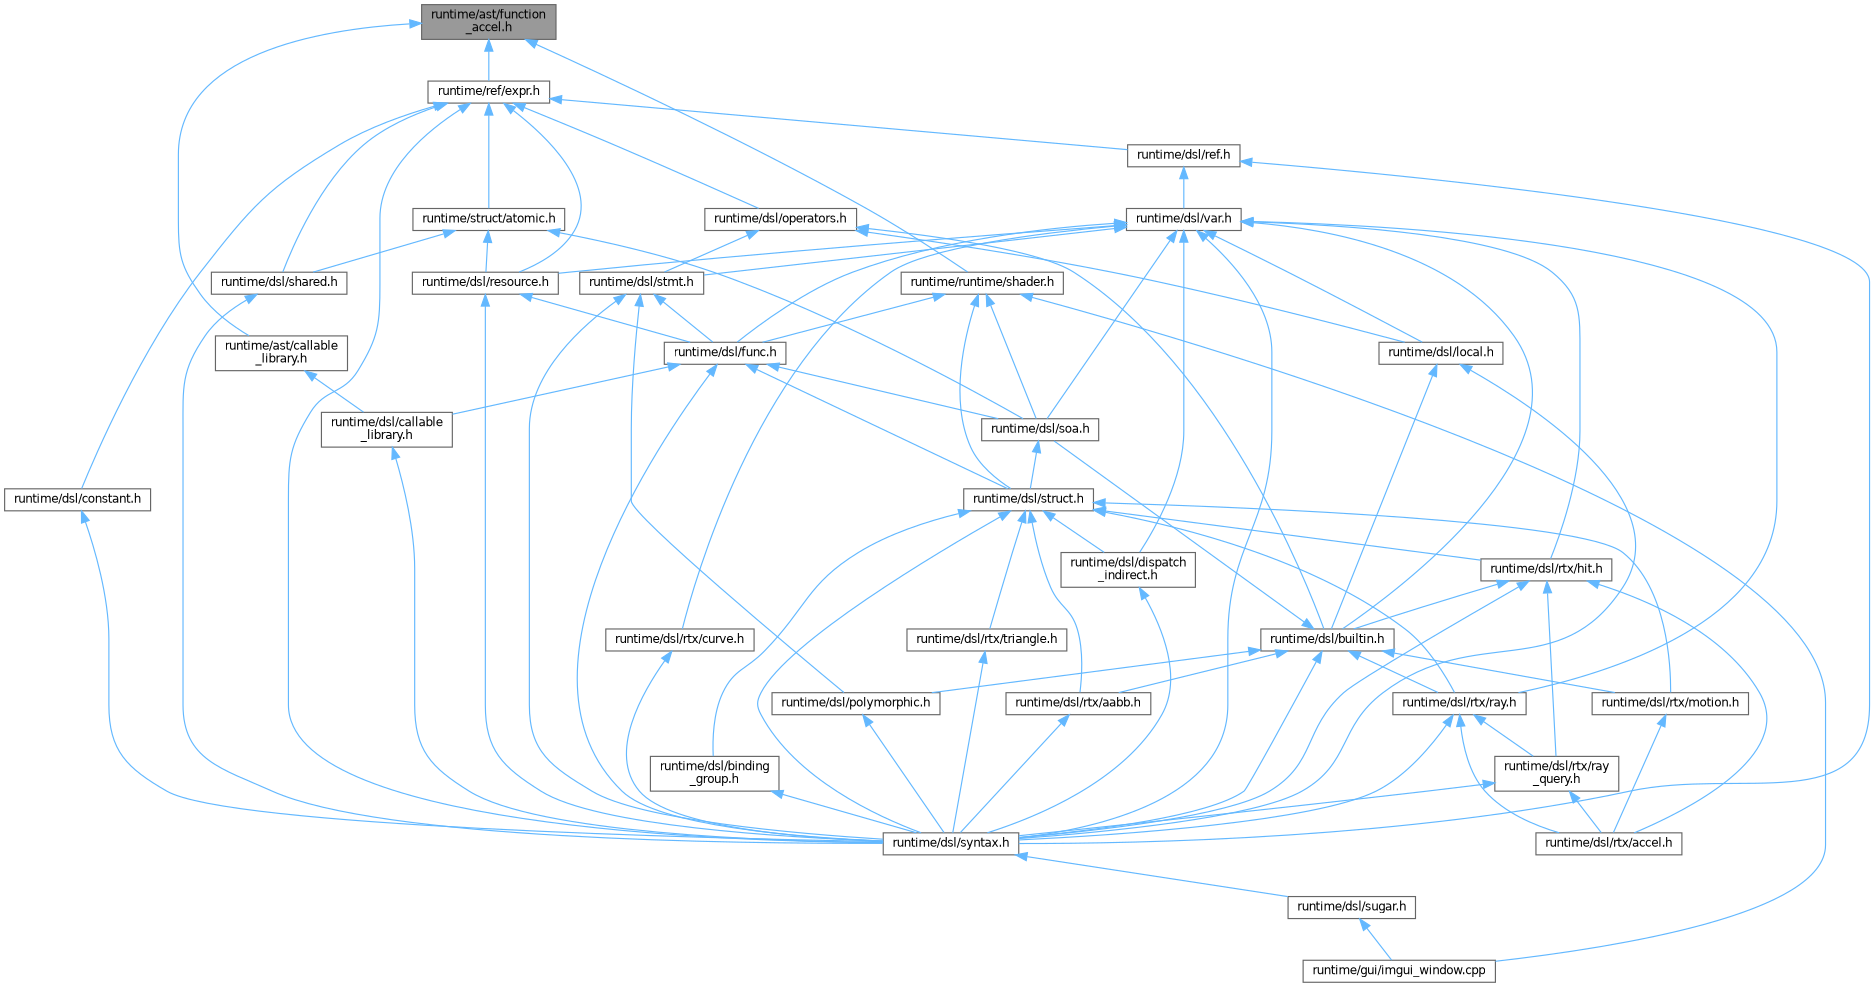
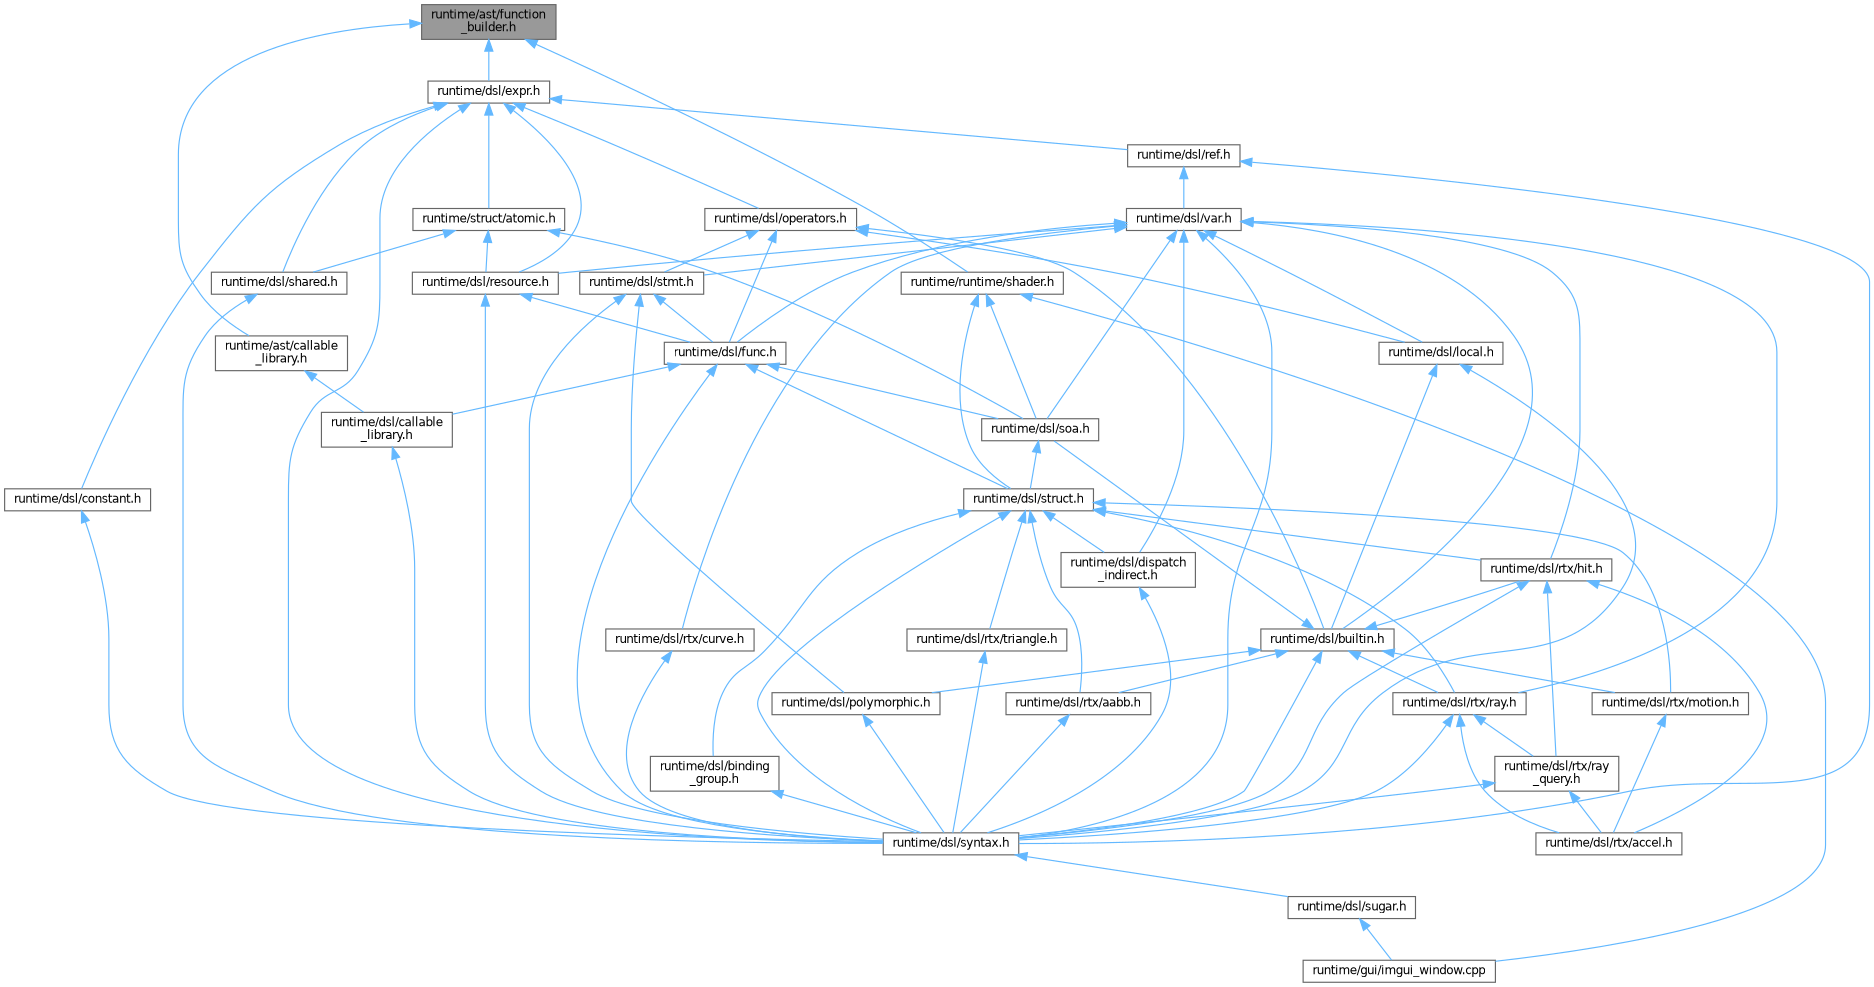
(489, 22) -> (489, 22)
(489, 92) -> (489, 92)
(848, 320) -> (750, 294)
(1425, 606) -> (1448, 604)
